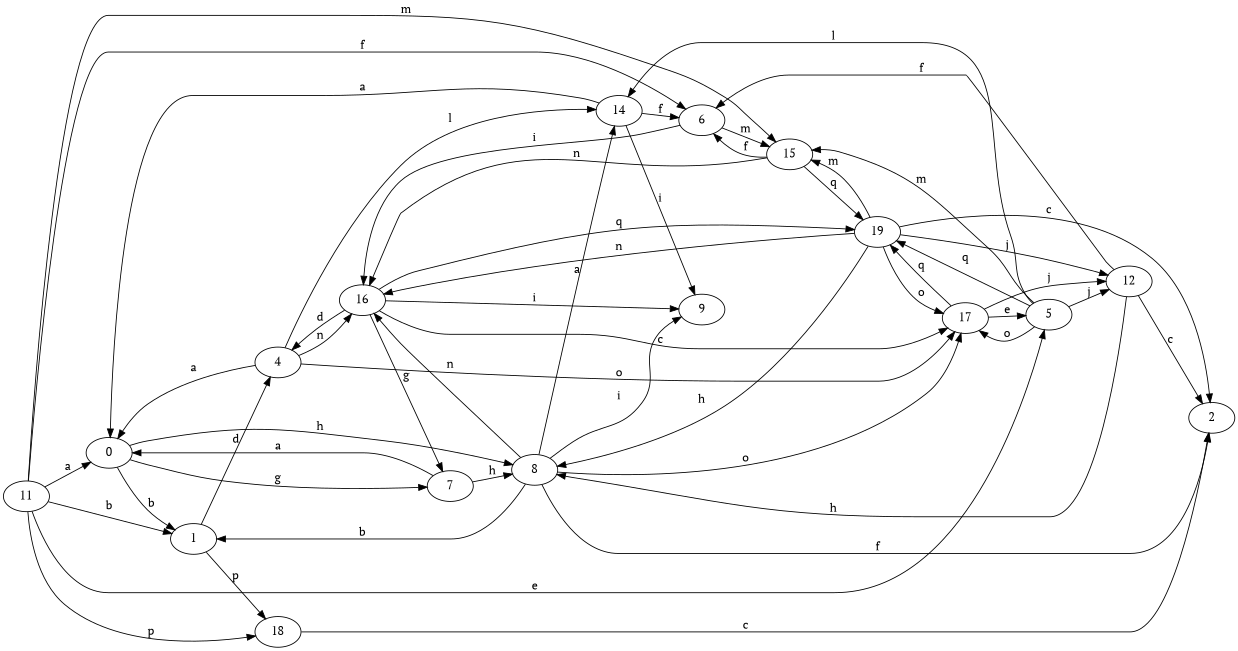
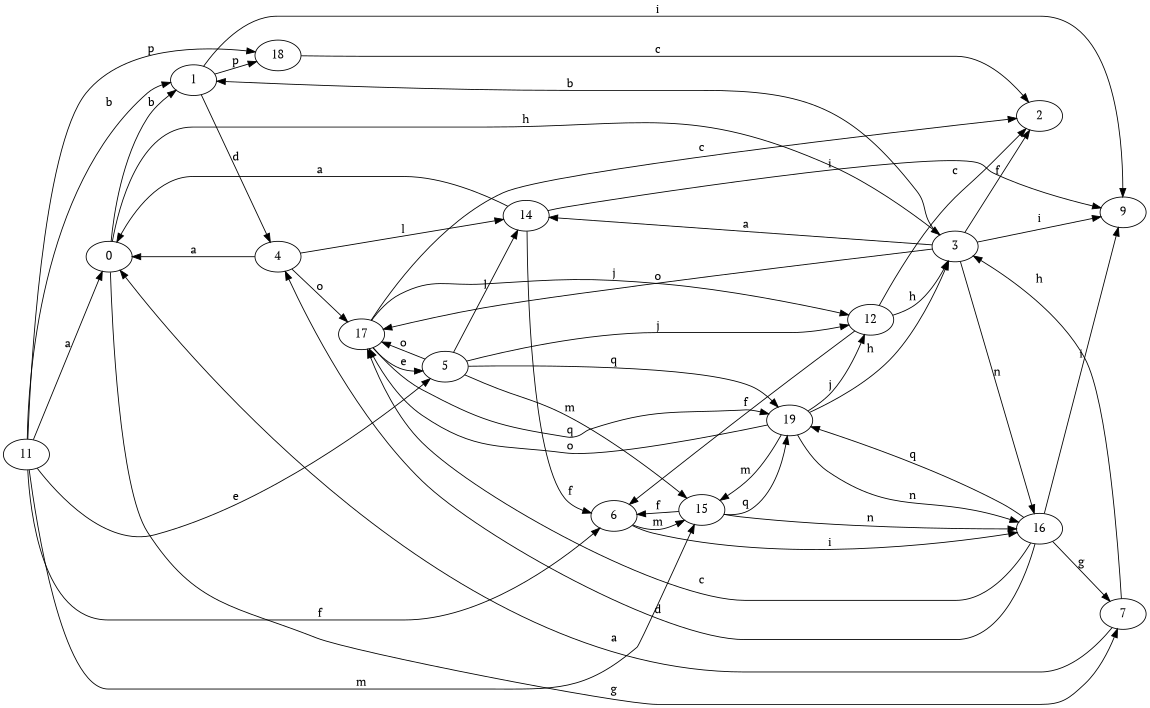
none -> (717, 16)
(1103, 232) -> (663, 162)
(325, 341) -> none
(535, 470) -> (955, 246)
